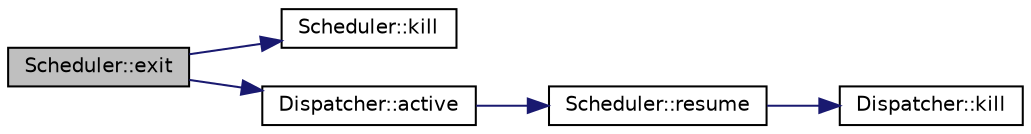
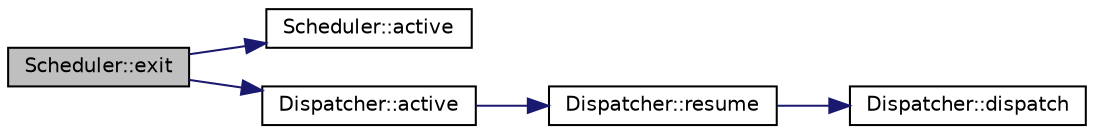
(369, 28) -> (369, 28)
(658, 106) -> (663, 106)
(931, 106) -> (968, 106)
